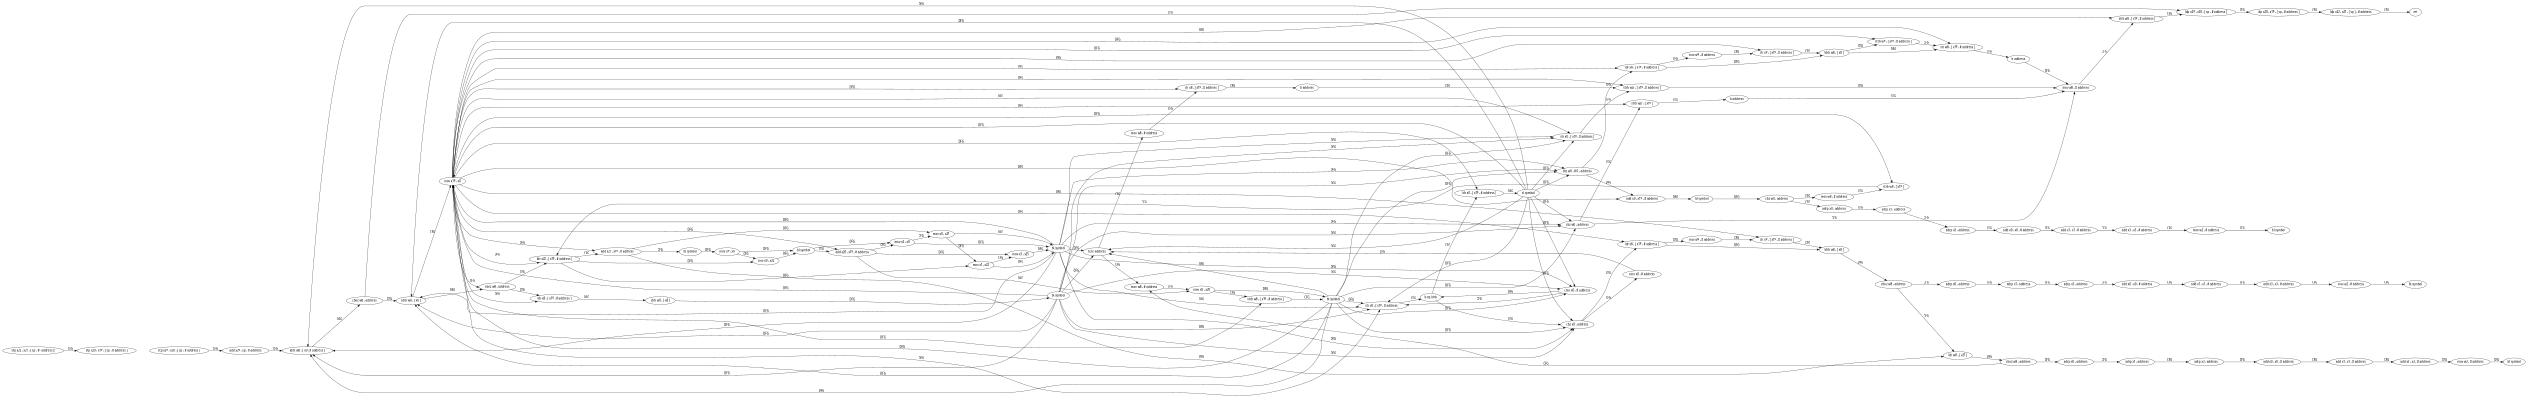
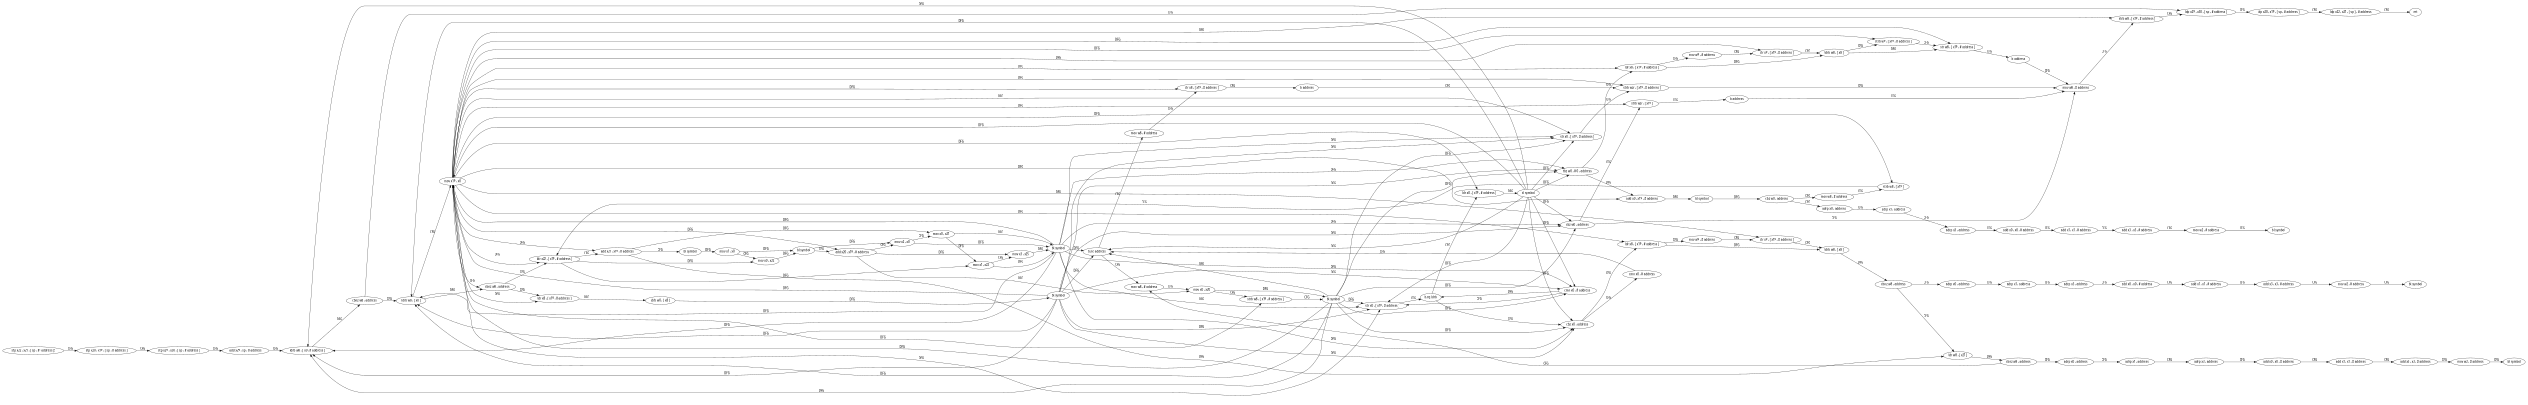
(727, 252) -> (727, 252)
none -> (142, 351)
